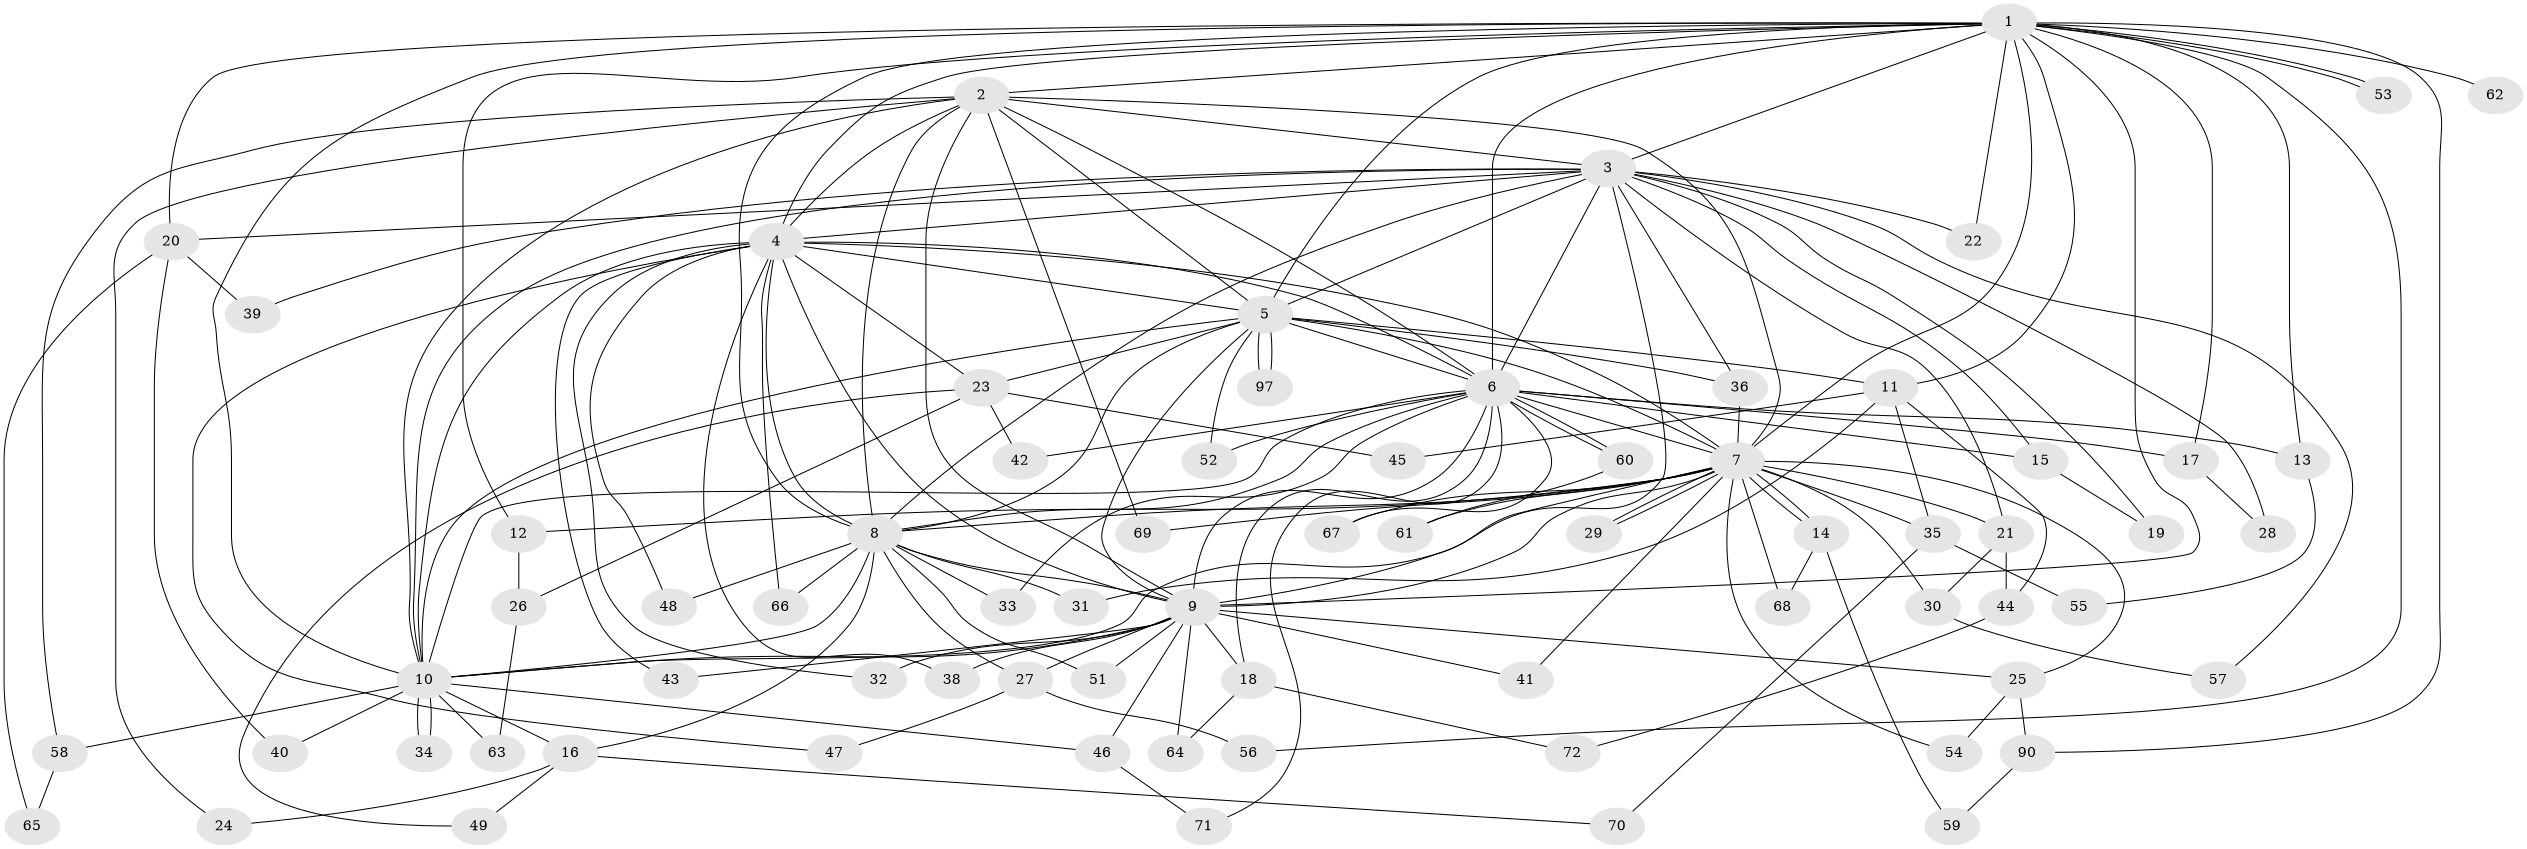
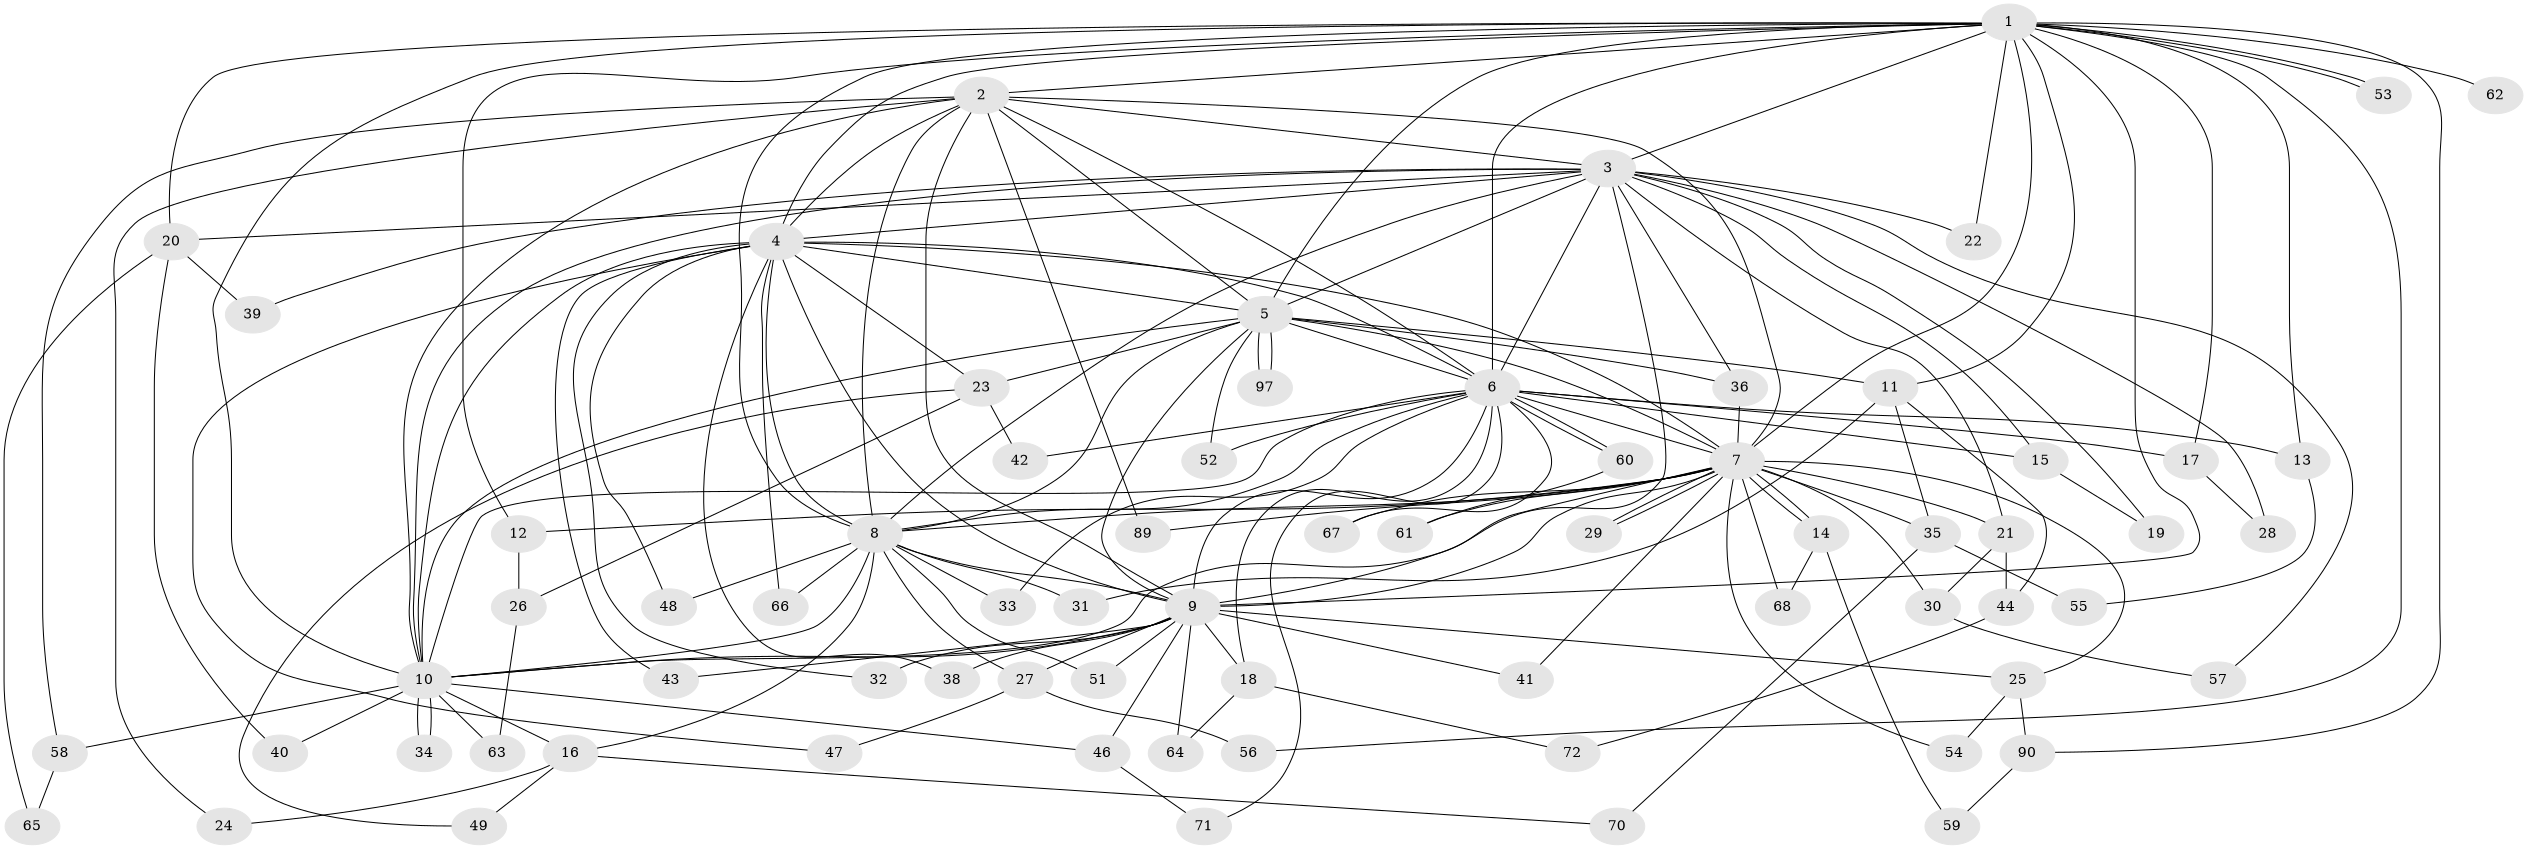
(1398, 461) -> none
(1143, 534) -> (1143, 534)
